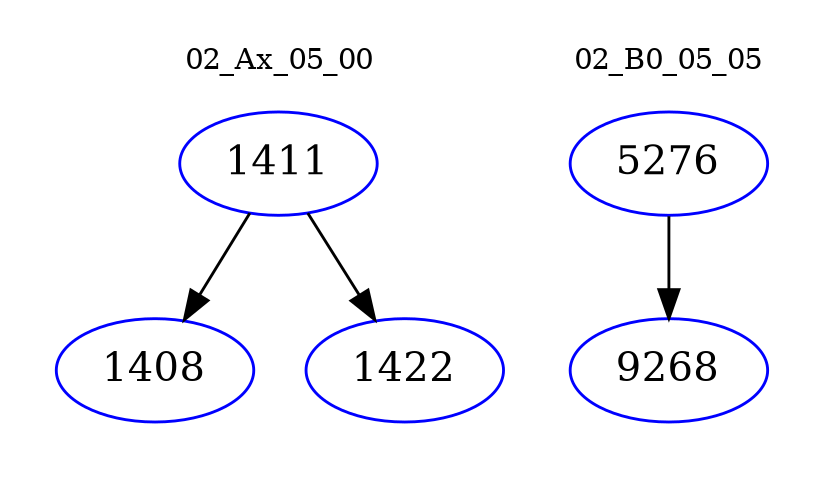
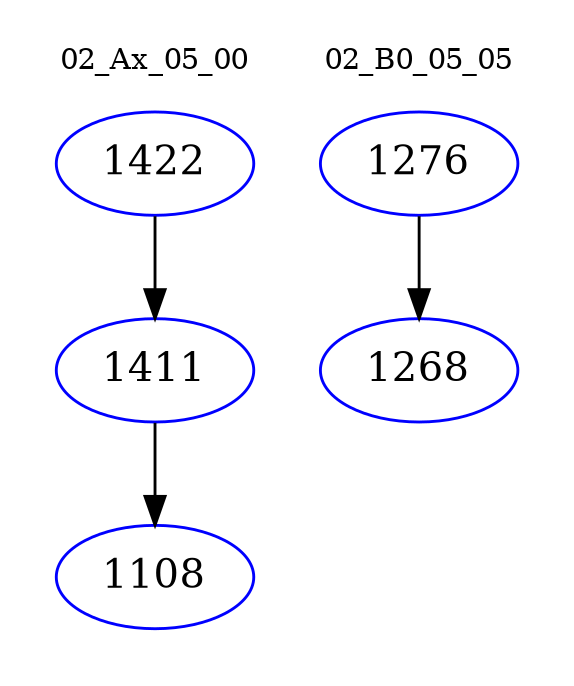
(669, 164) -> (419, 164)
(333, 254) -> (155, 253)
(155, 370) -> (155, 577)
(669, 370) -> (419, 370)
